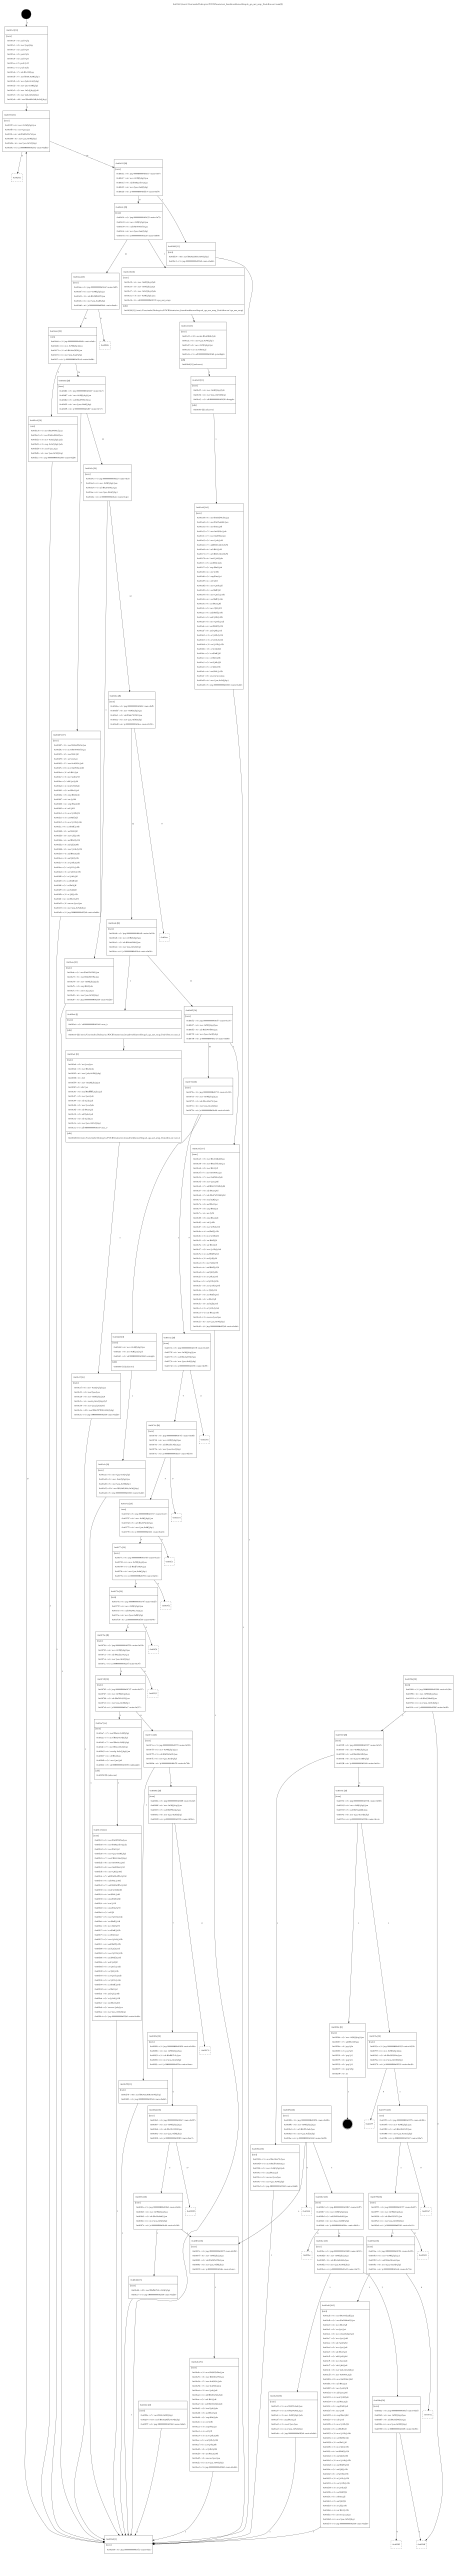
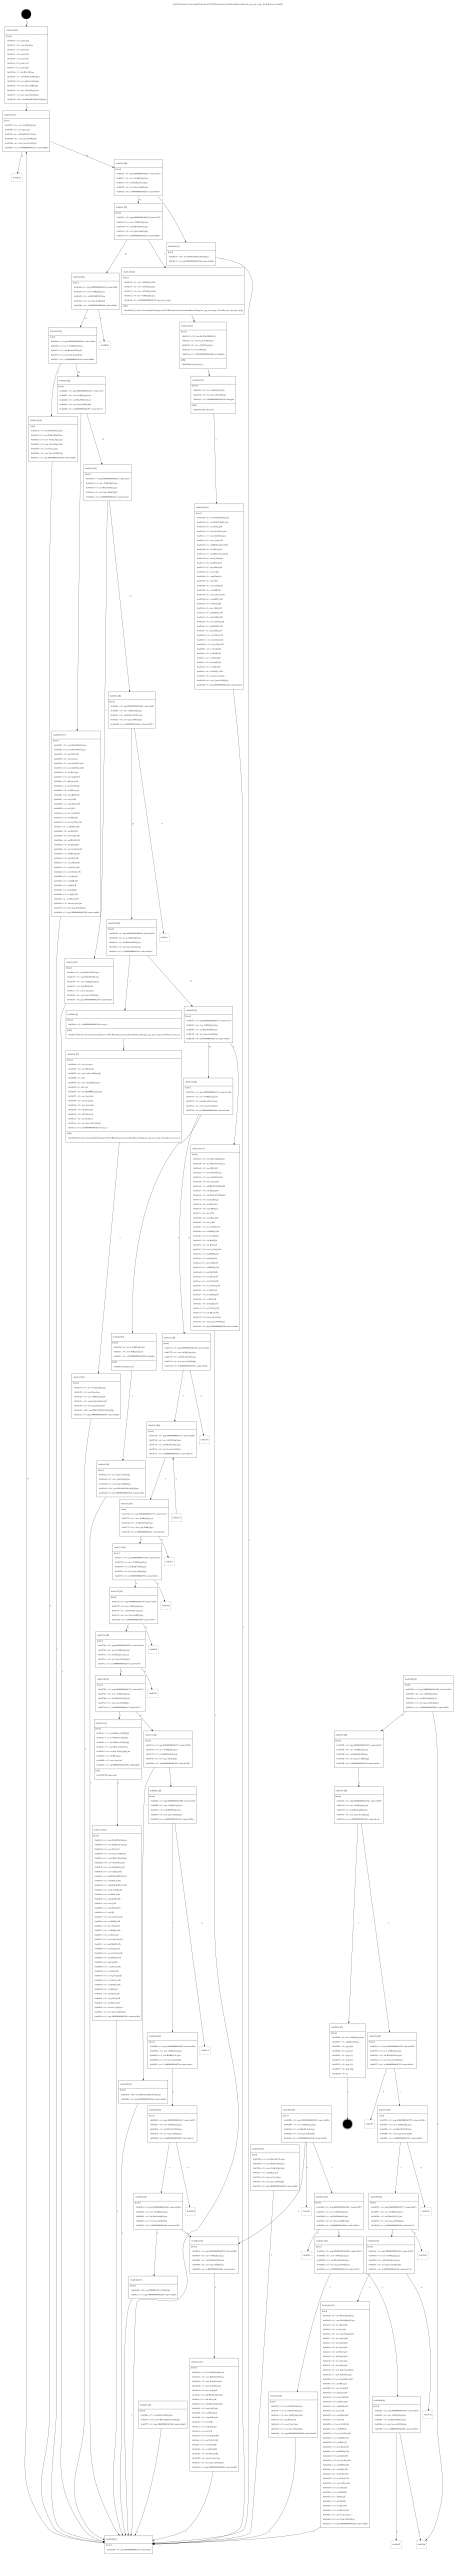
(171, 1485) -> (175, 1487)
(276, 1933) -> none
